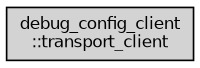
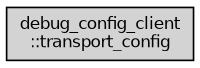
(100, 34) -> (100, 34)
